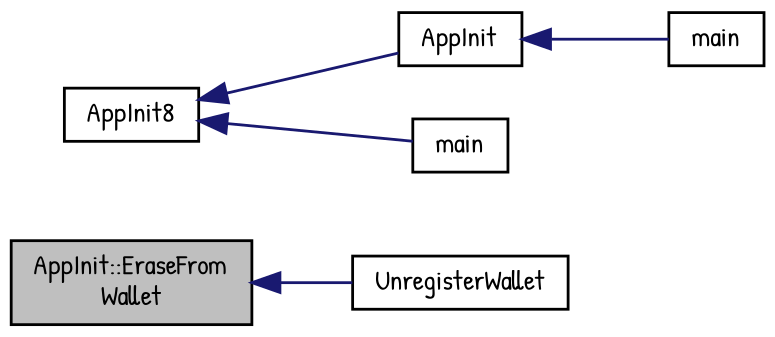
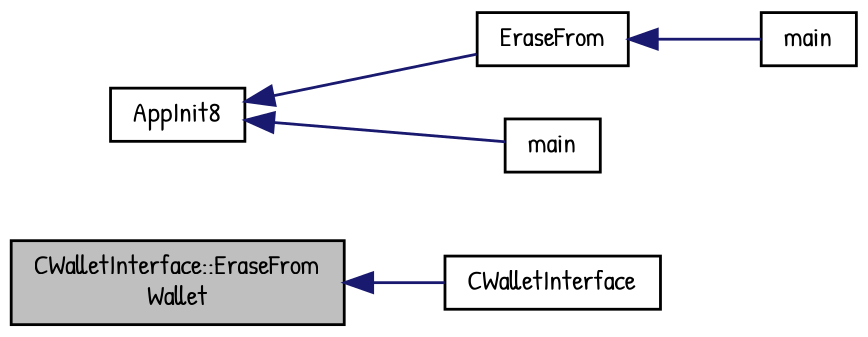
(460, 39) -> (553, 39)
(132, 283) -> (178, 283)
(460, 283) -> (553, 283)
